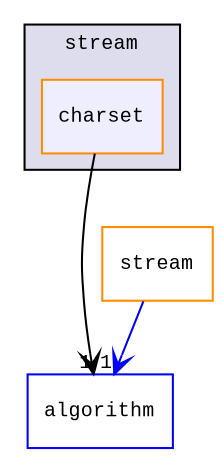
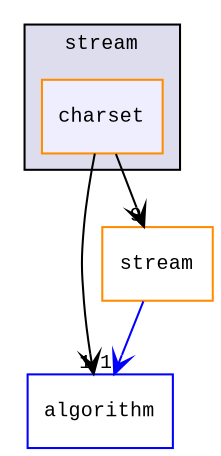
none -> (127, 182)
